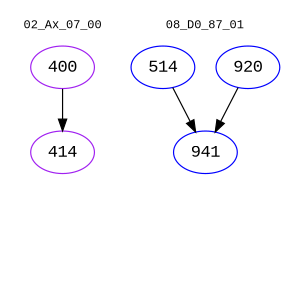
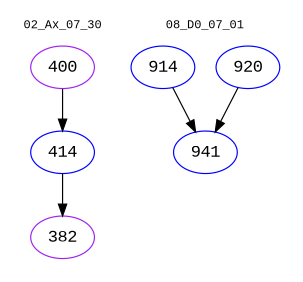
(63, 25) -> (63, 25)
(205, 25) -> (205, 25)
(163, 67) -> (163, 67)
(63, 152) -> (63, 152)
none -> (63, 237)
